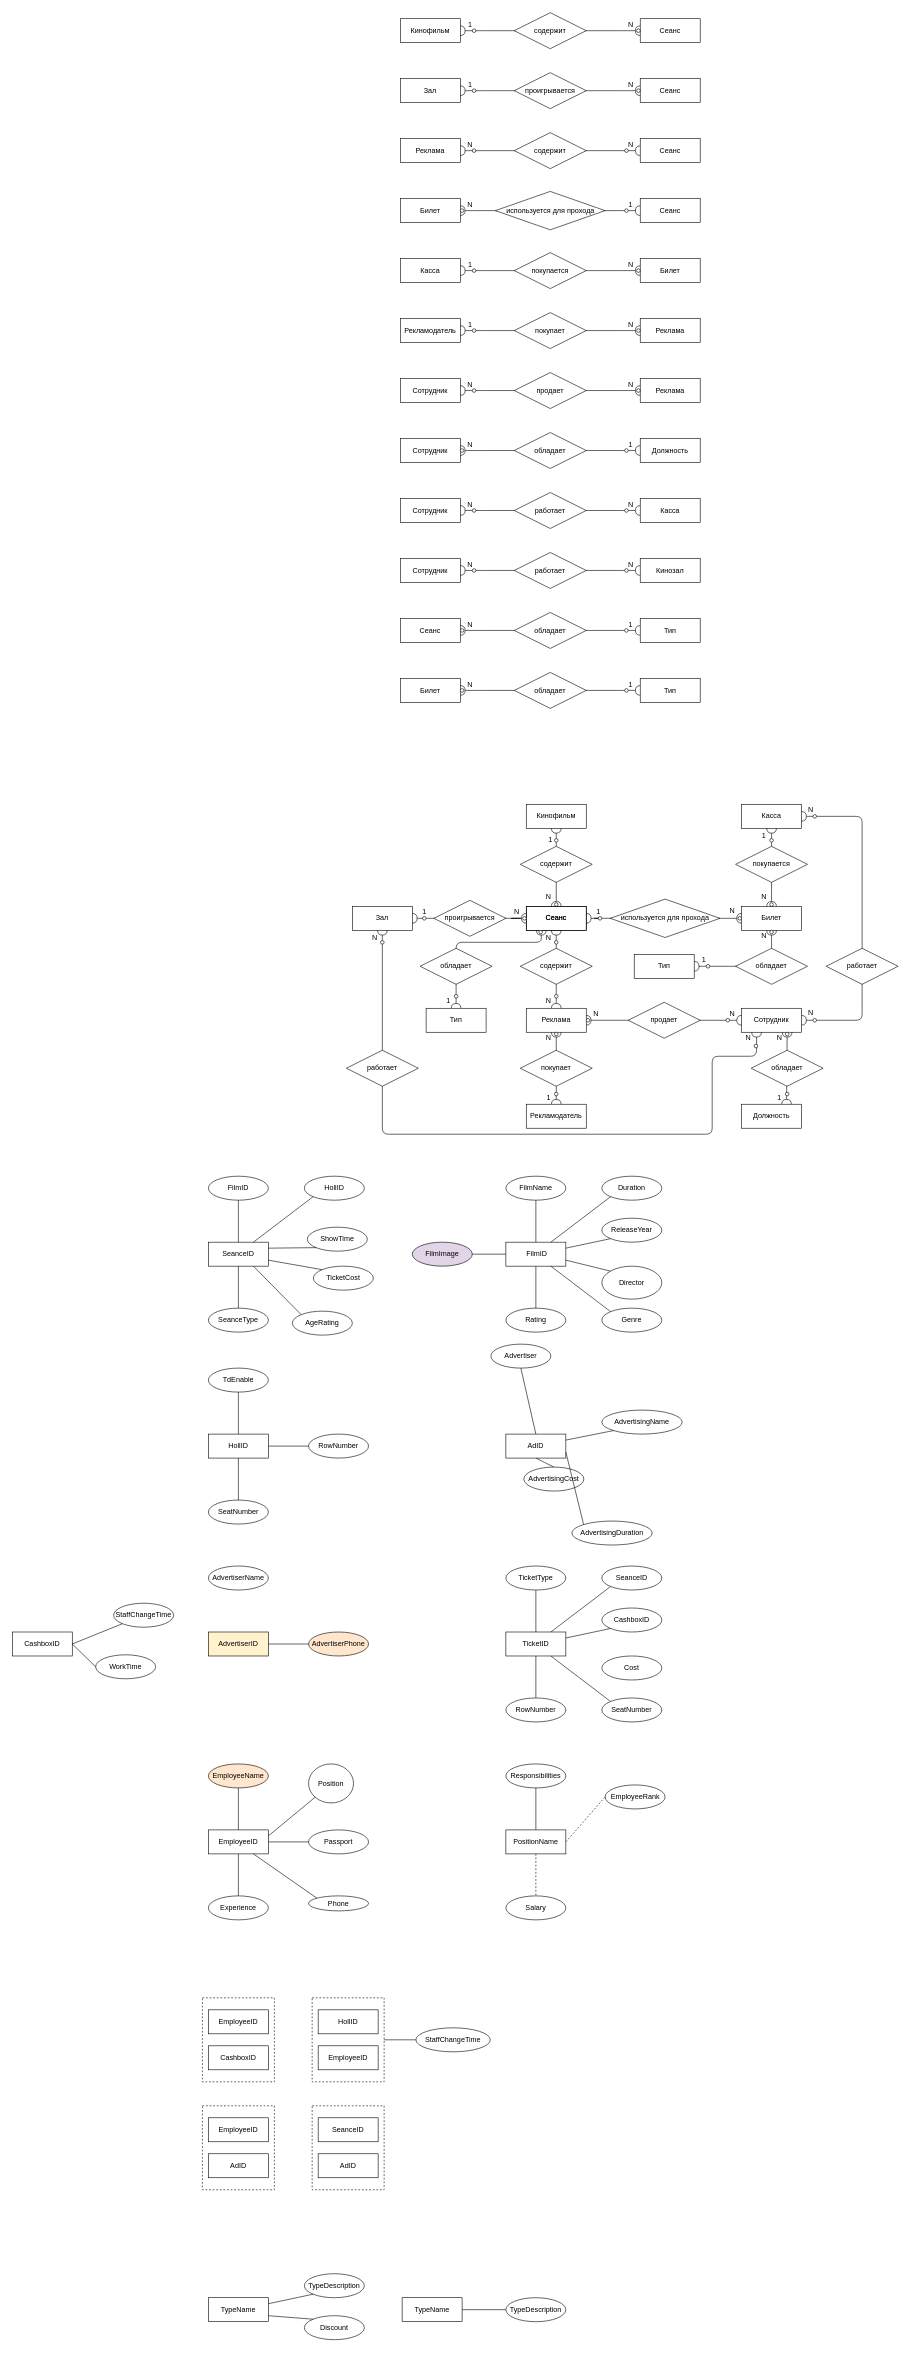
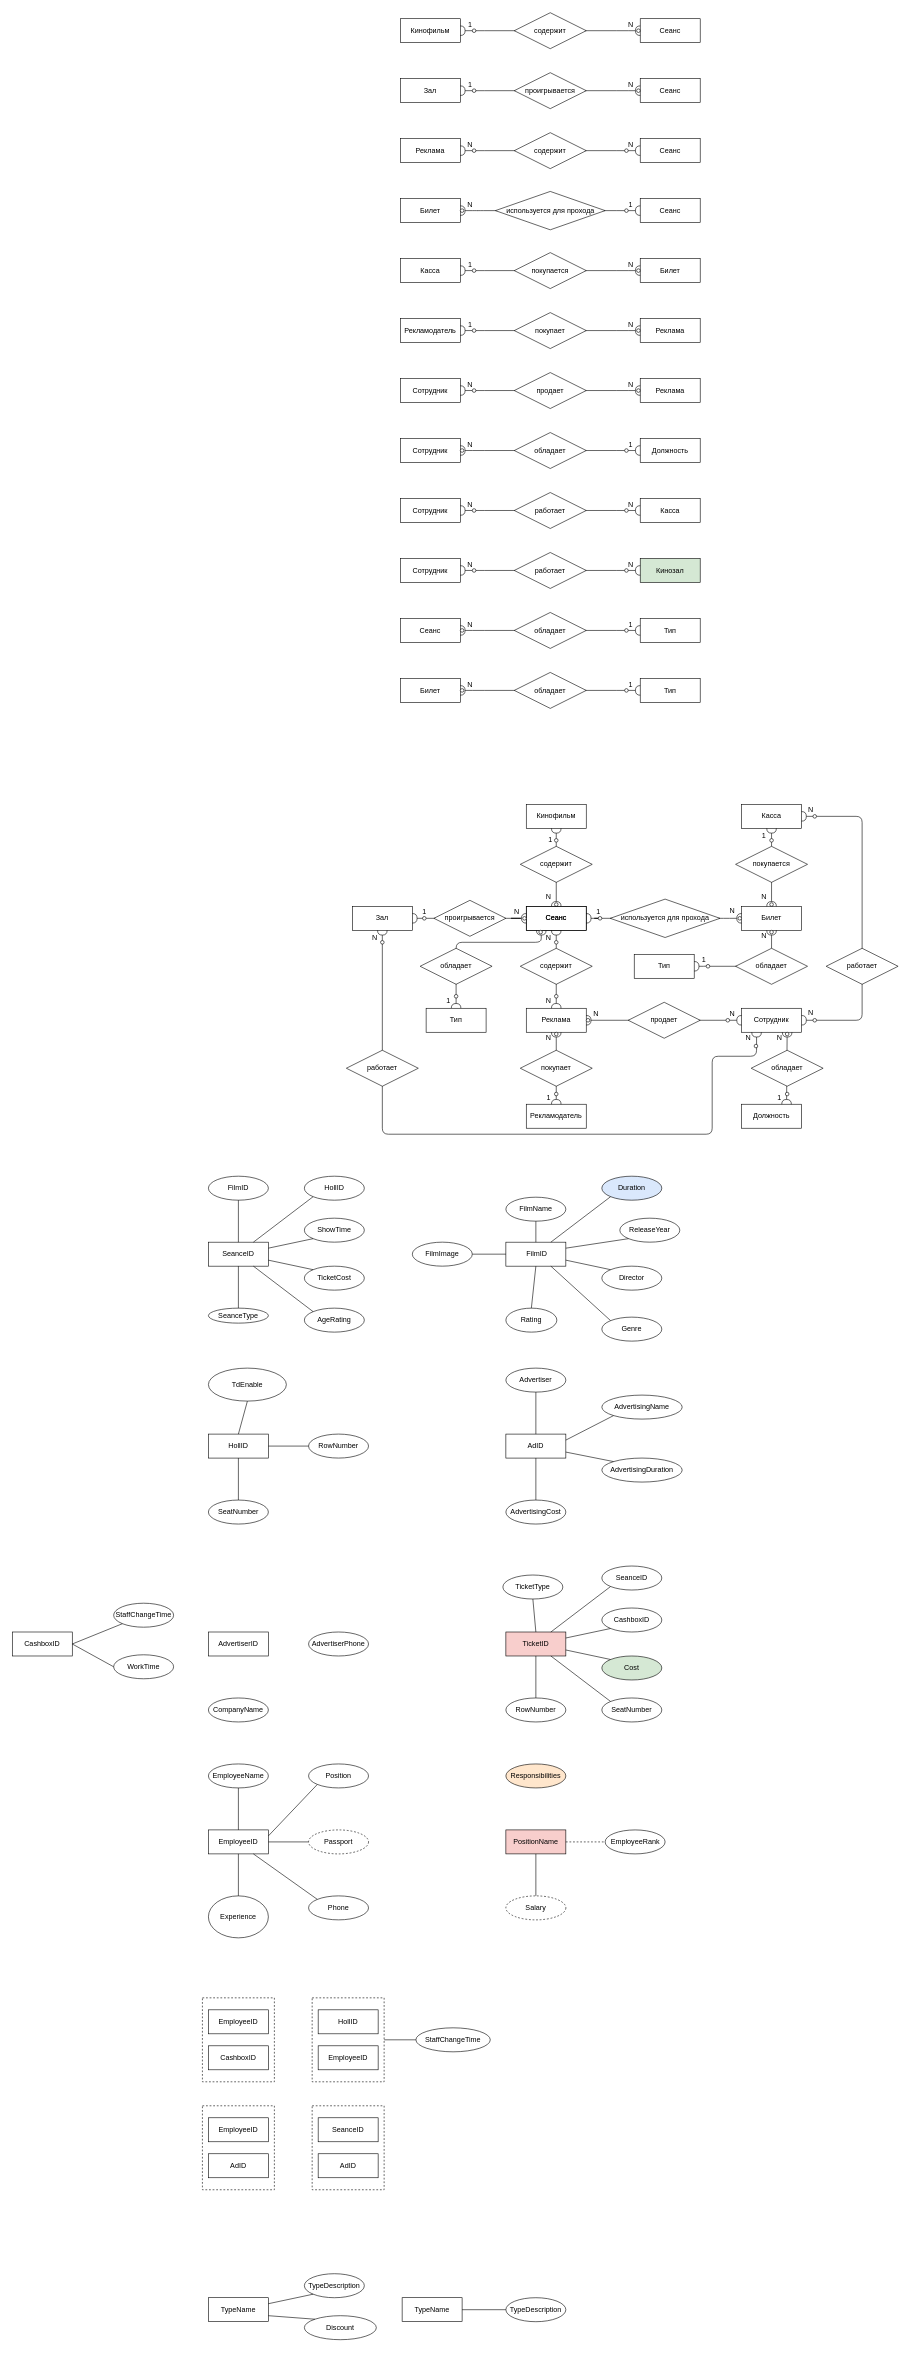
(671, 570) -> (671, 570)
(536, 1188) -> (536, 1209)
(632, 1188) -> (632, 1188)
(632, 1230) -> (650, 1230)
(338, 1239) -> (335, 1230)
(443, 1254) -> (443, 1254)
(344, 1278) -> (335, 1278)
(632, 1283) -> (632, 1278)
(239, 1320) -> (239, 1316)
(536, 1320) -> (532, 1320)
(632, 1320) -> (632, 1329)
(323, 1323) -> (335, 1320)
(521, 1356) -> (536, 1380)
(239, 1380) -> (248, 1385)
(642, 1422) -> (642, 1407)
(554, 1479) -> (536, 1512)
(612, 1533) -> (642, 1470)
(239, 1578) -> none
(536, 1578) -> (533, 1587)
(239, 1644) -> (239, 1644)
(289, 1644) -> none
(339, 1644) -> (339, 1644)
(536, 1644) -> (536, 1644)
none -> (588, 1655)
(126, 1667) -> (144, 1667)
(632, 1668) -> (632, 1668)
none -> (239, 1710)
(239, 1776) -> (239, 1776)
(536, 1776) -> (536, 1776)
(331, 1784) -> (339, 1776)
(635, 1797) -> (635, 1842)
(536, 1809) -> none
(339, 1842) -> (339, 1842)
(536, 1842) -> (536, 1842)
(536, 1875) -> (536, 1875)
(339, 1904) -> (339, 1908)
(239, 1908) -> (239, 1917)
(536, 1908) -> (536, 1908)
(335, 2328) -> (341, 2328)
